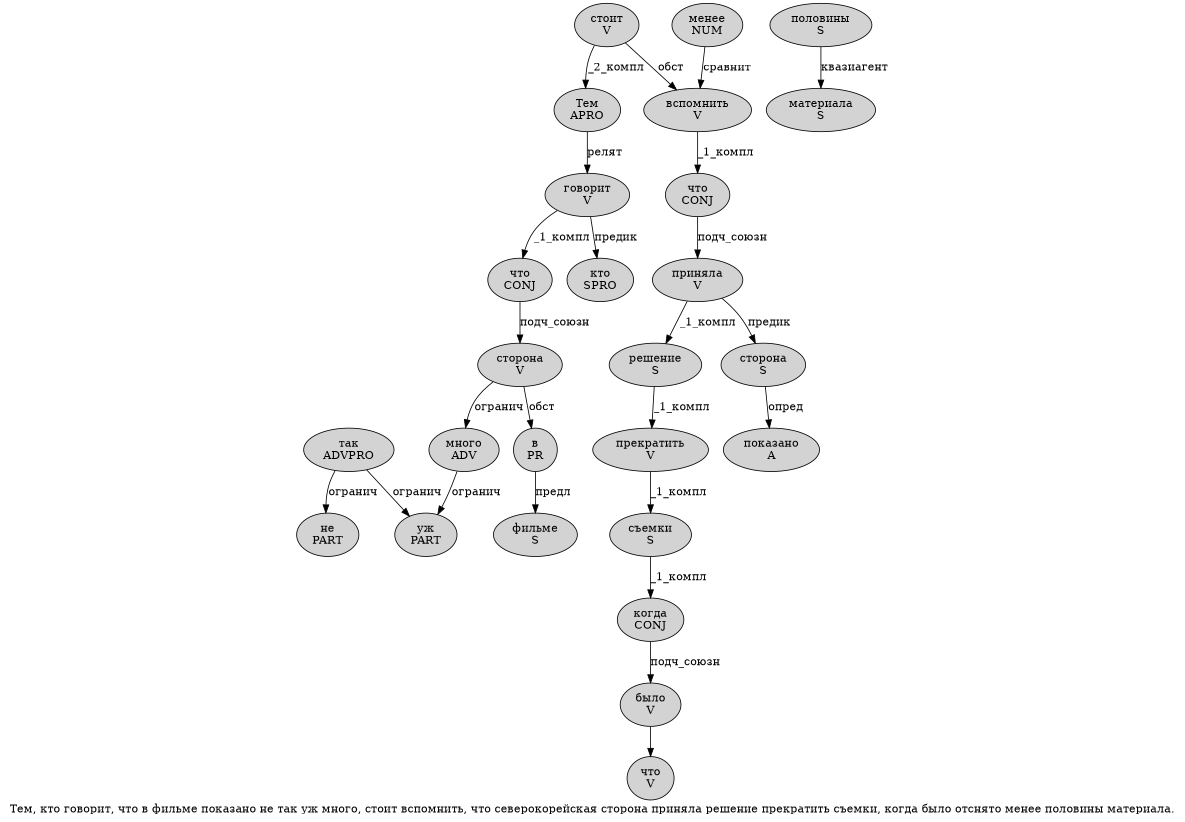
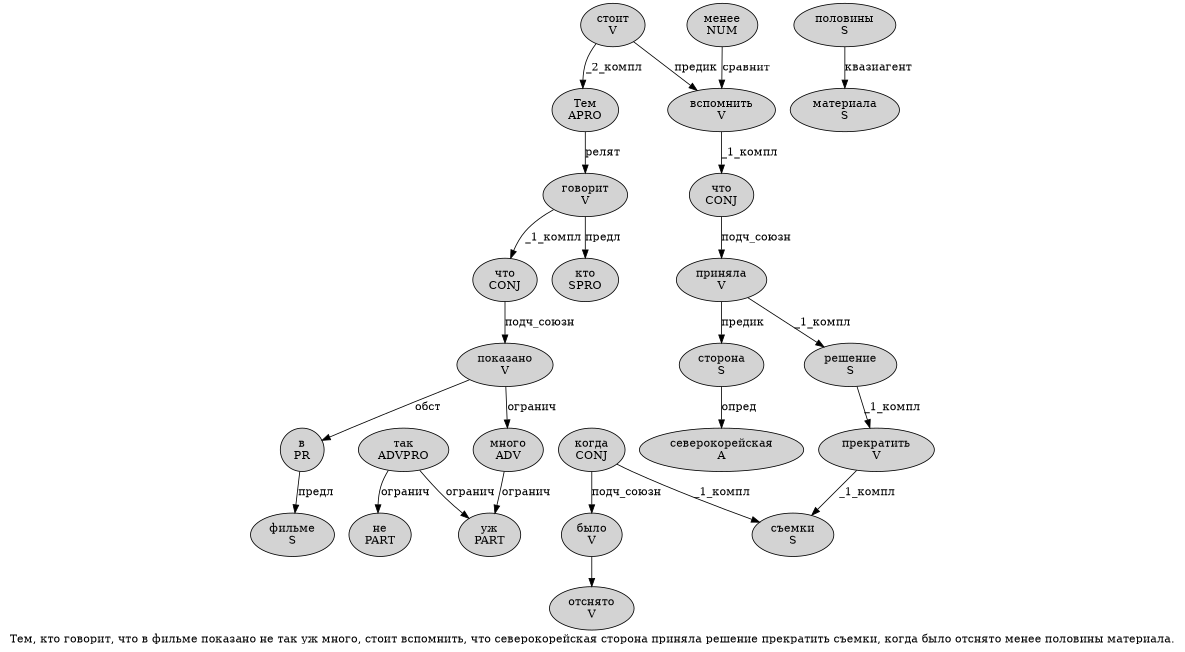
(671, 68) -> (696, 68)
(616, 237) -> (603, 237)
(520, 365) -> (505, 365)
(771, 450) -> (722, 450)
(651, 573) -> (684, 493)
(651, 778) -> (592, 608)
